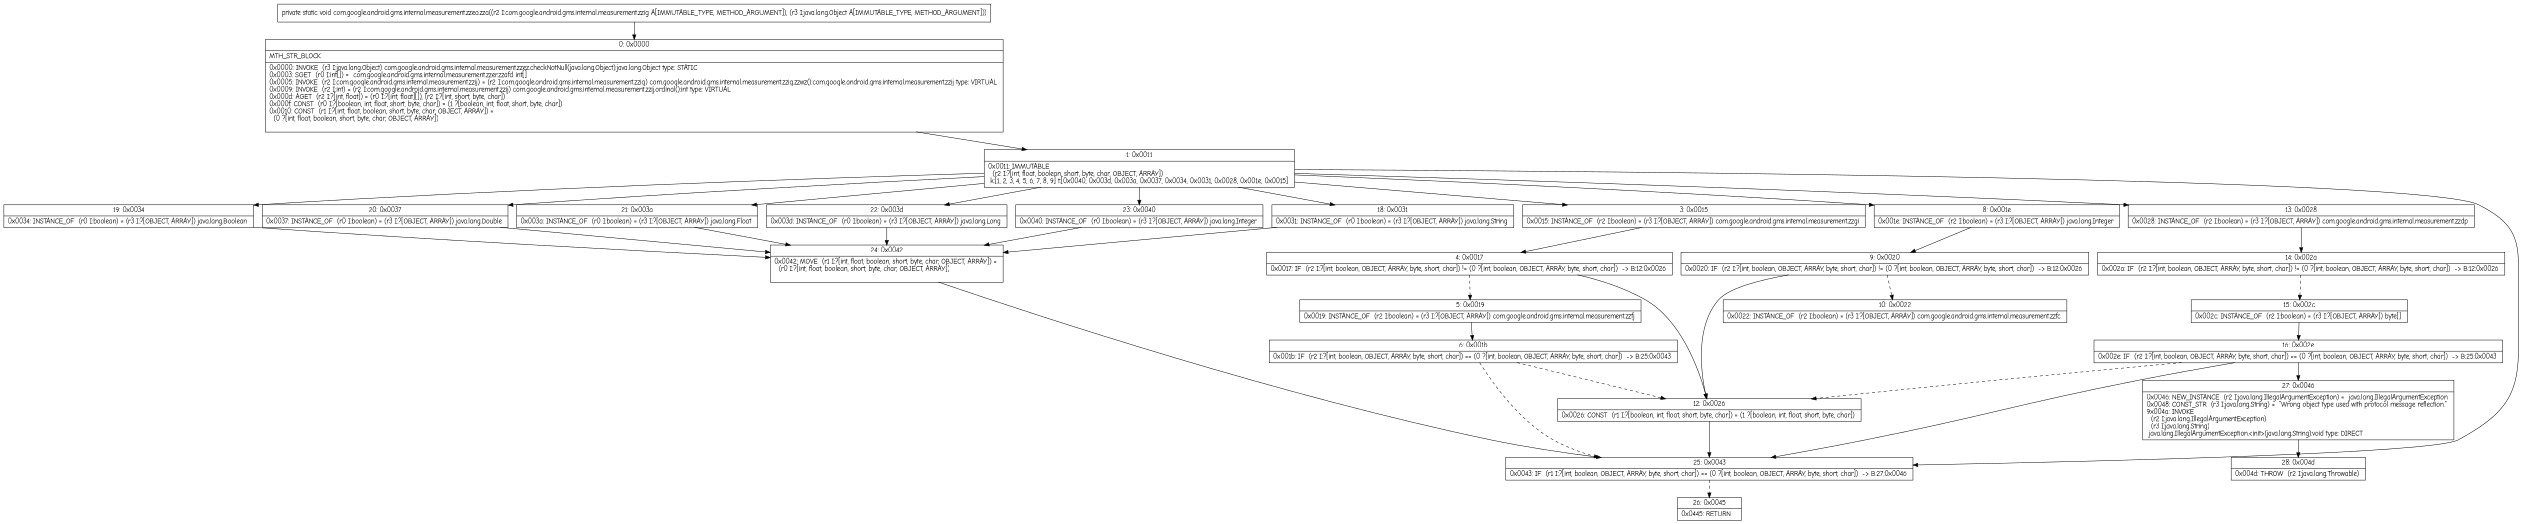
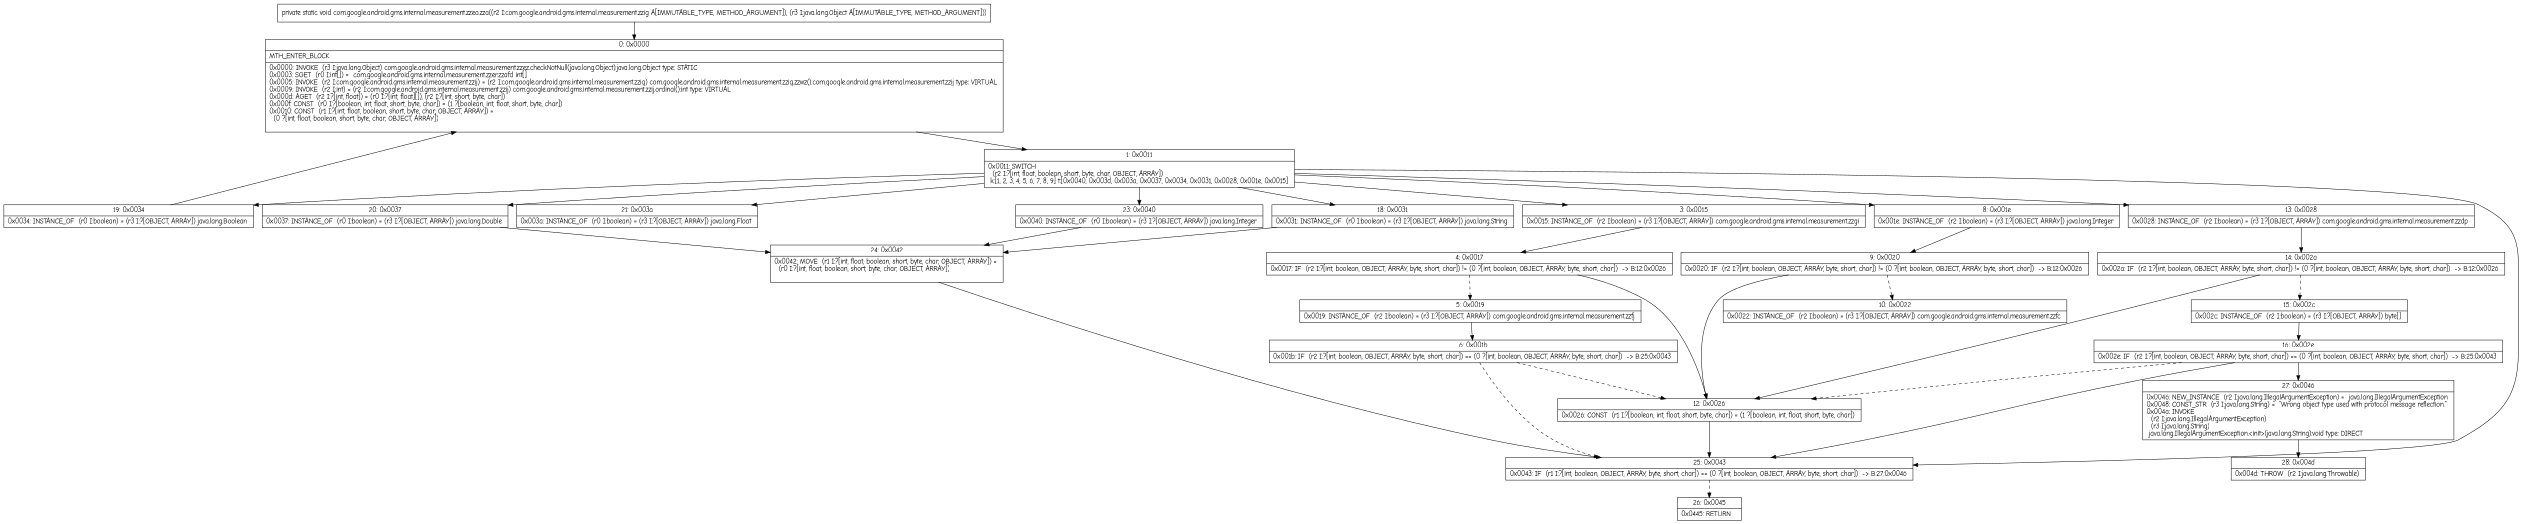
(295, 56) -> (299, 56)
(1021, 167) -> (1014, 167)
(887, 216) -> none
(740, 236) -> none
(509, 244) -> (311, 169)
none -> (2010, 338)
(2173, 412) -> (2173, 412)
